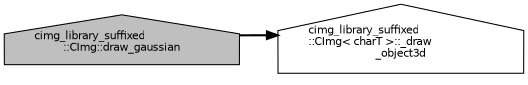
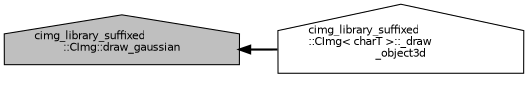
(253, 35) -> (264, 50)
